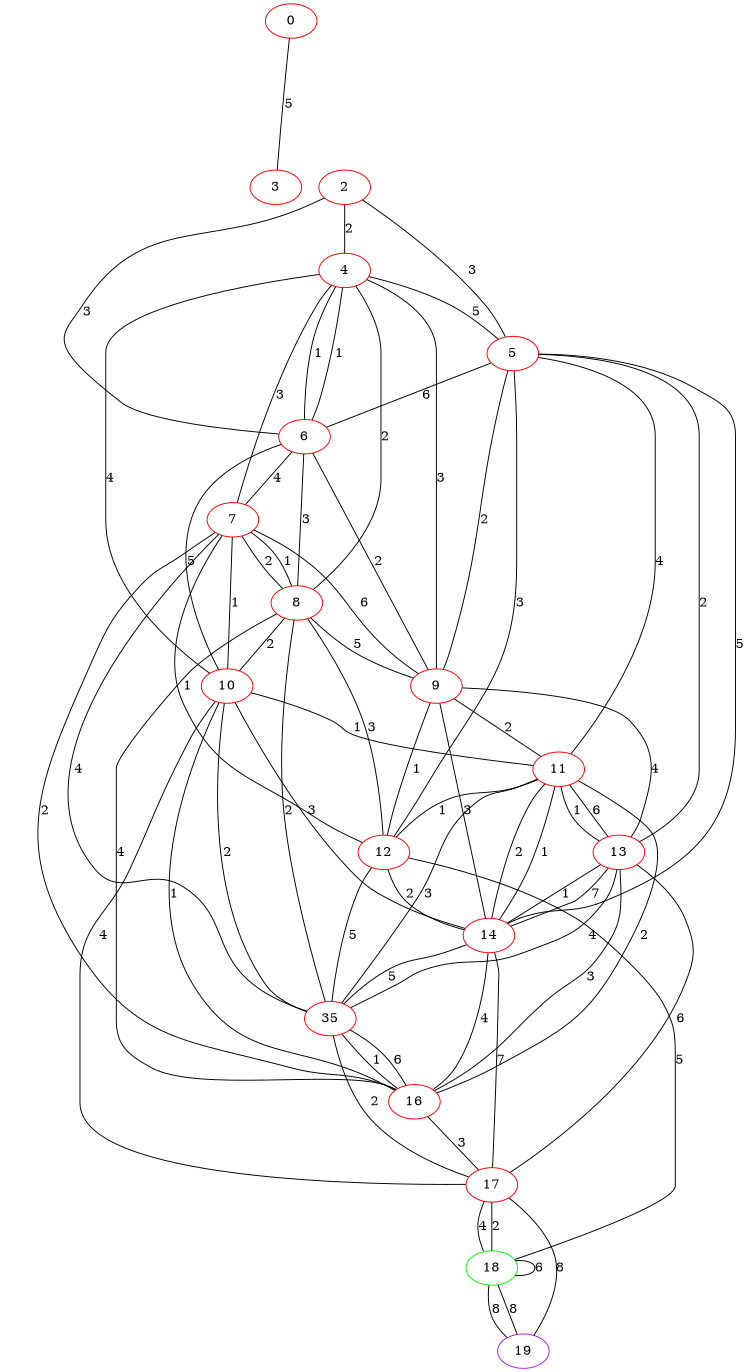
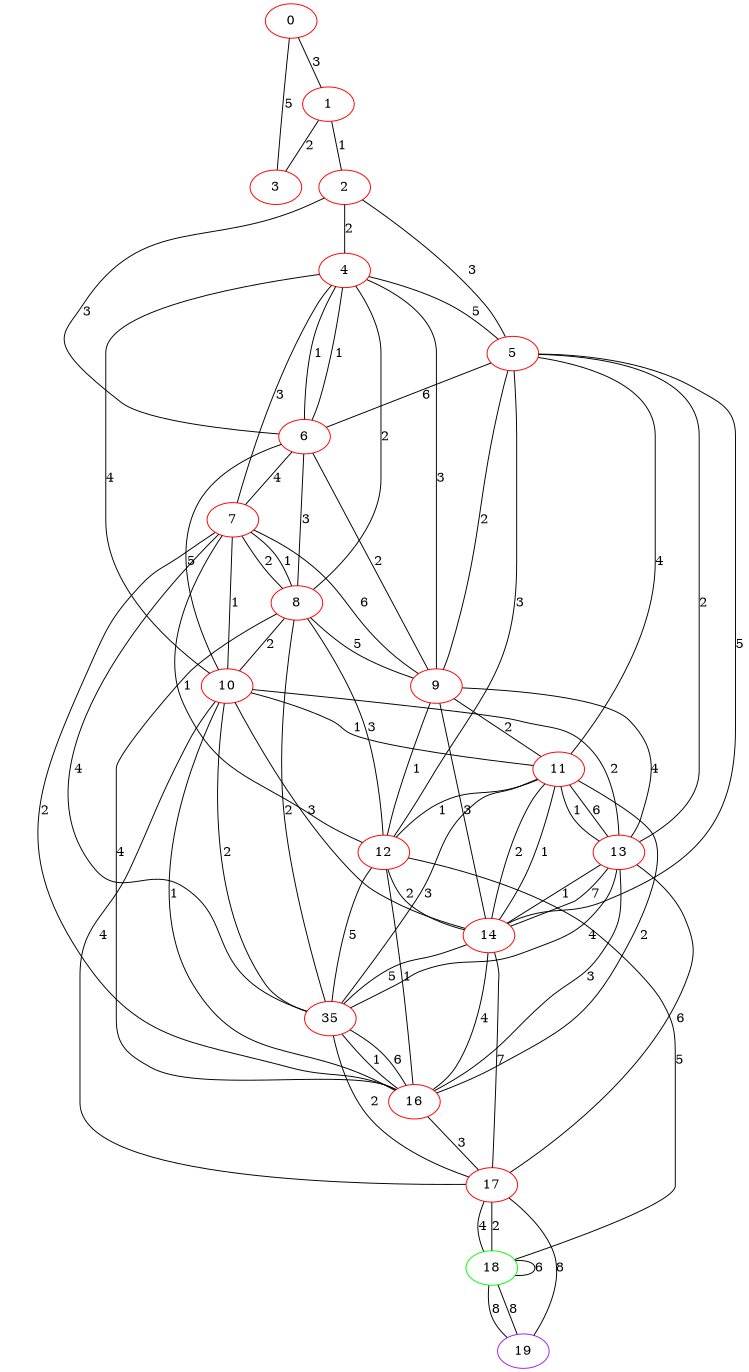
none -> (328, 104)
none -> (460, 712)
none -> (401, 971)
